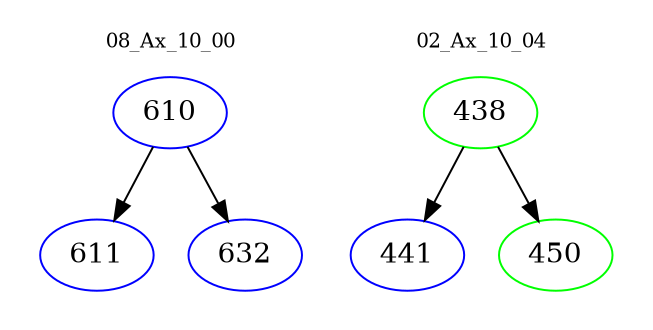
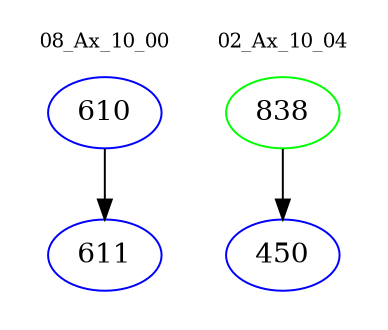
(481, 113) -> (283, 113)
(245, 255) -> none
(407, 255) -> none
(556, 255) -> (283, 255)
